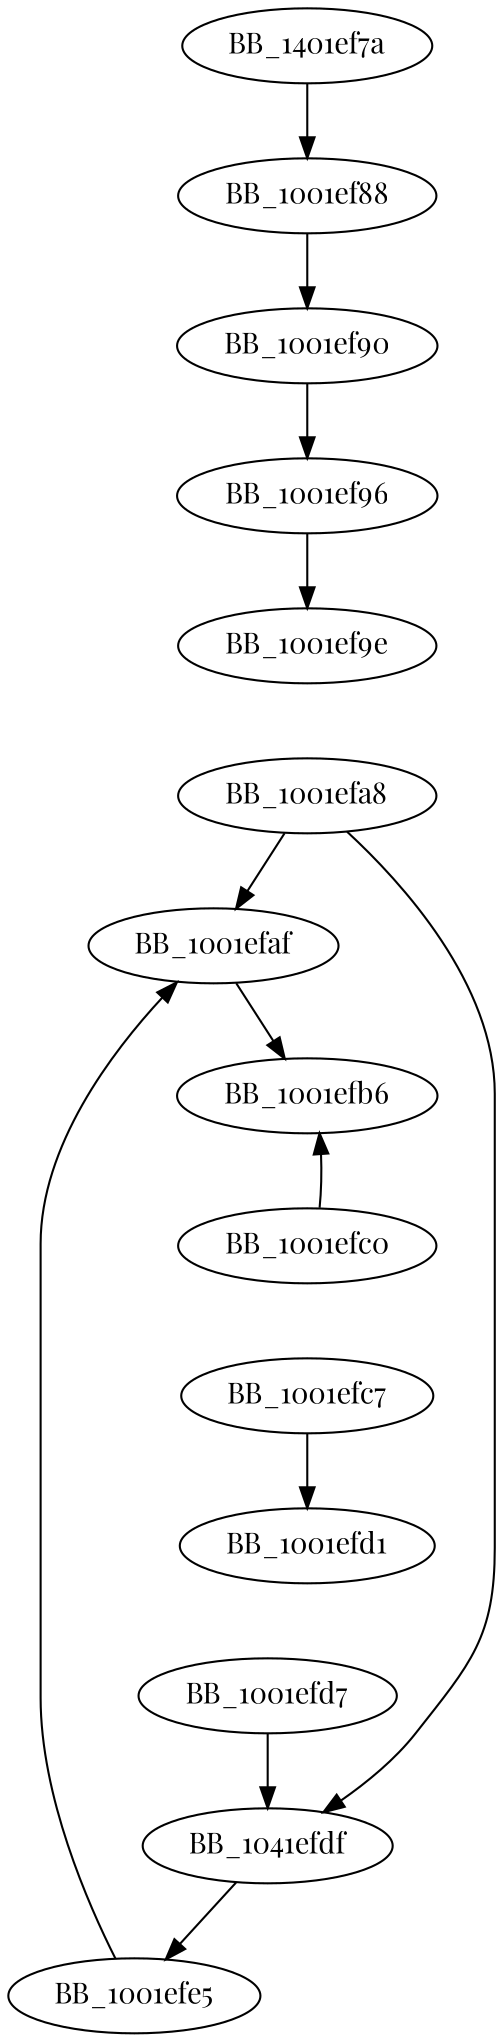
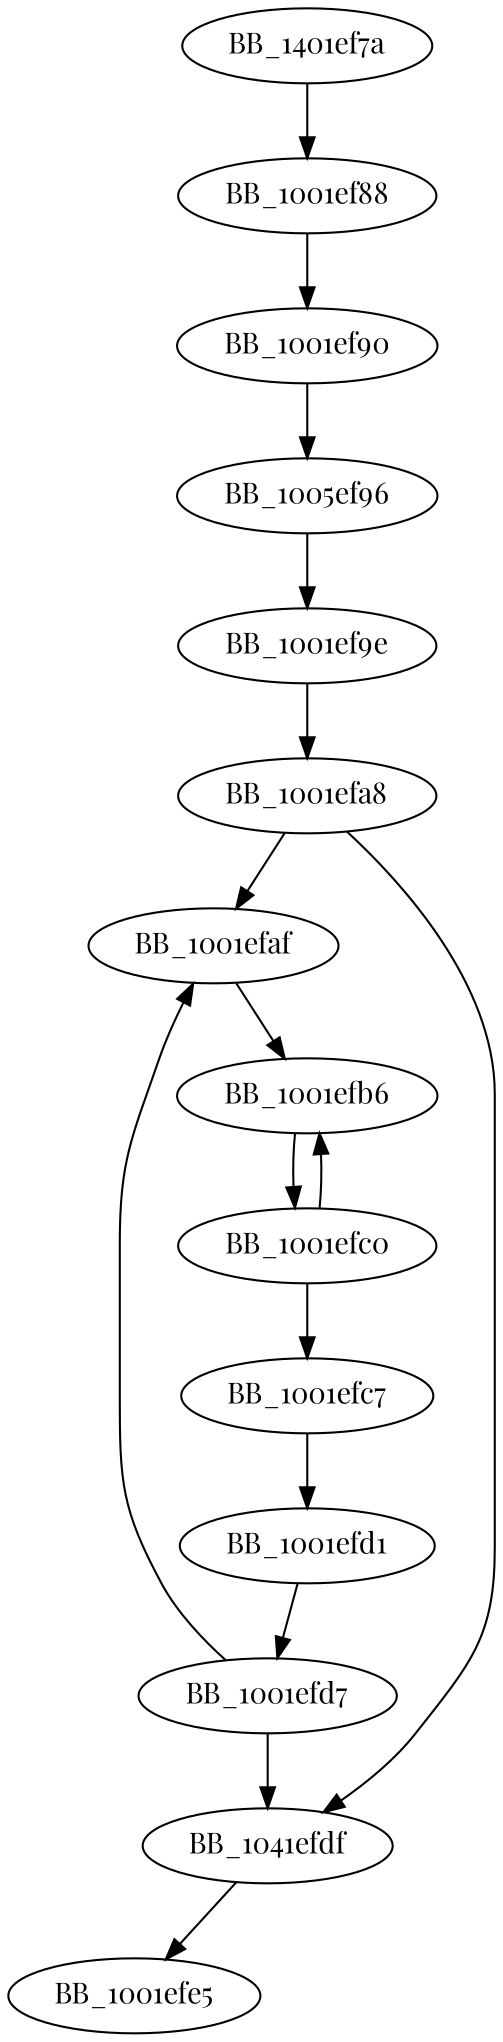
(307, 496) -> (307, 496)
none -> (307, 711)
none -> (293, 1160)
none -> (307, 1311)
(41, 1467) -> (120, 1342)
none -> (290, 1611)
